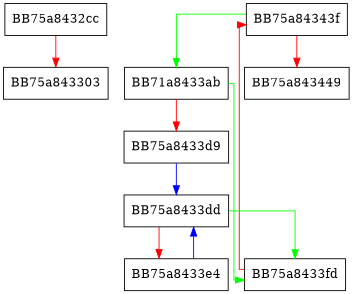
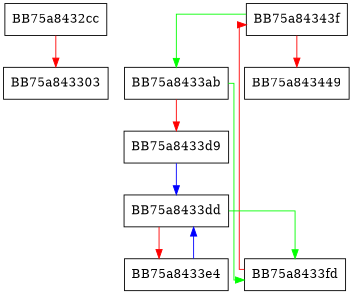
(176, 83) -> (176, 83)
